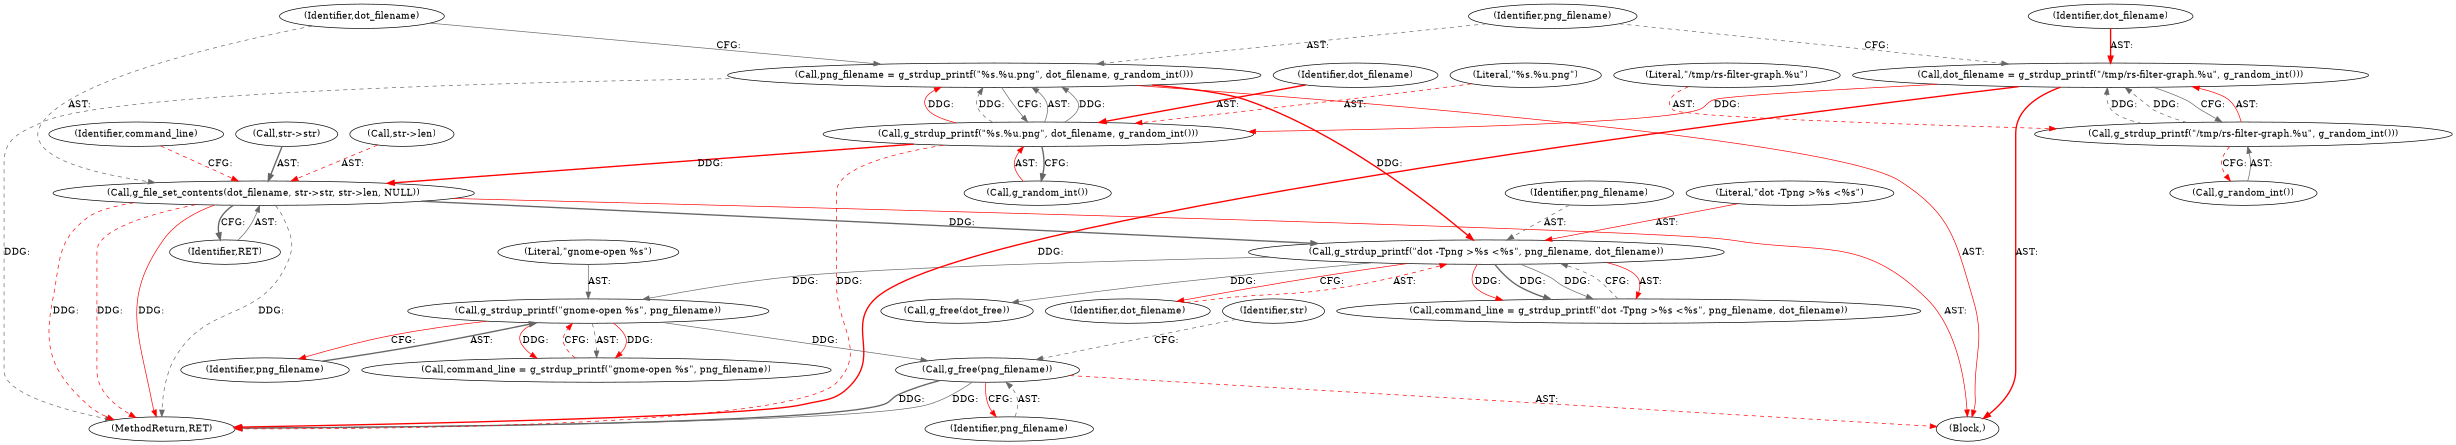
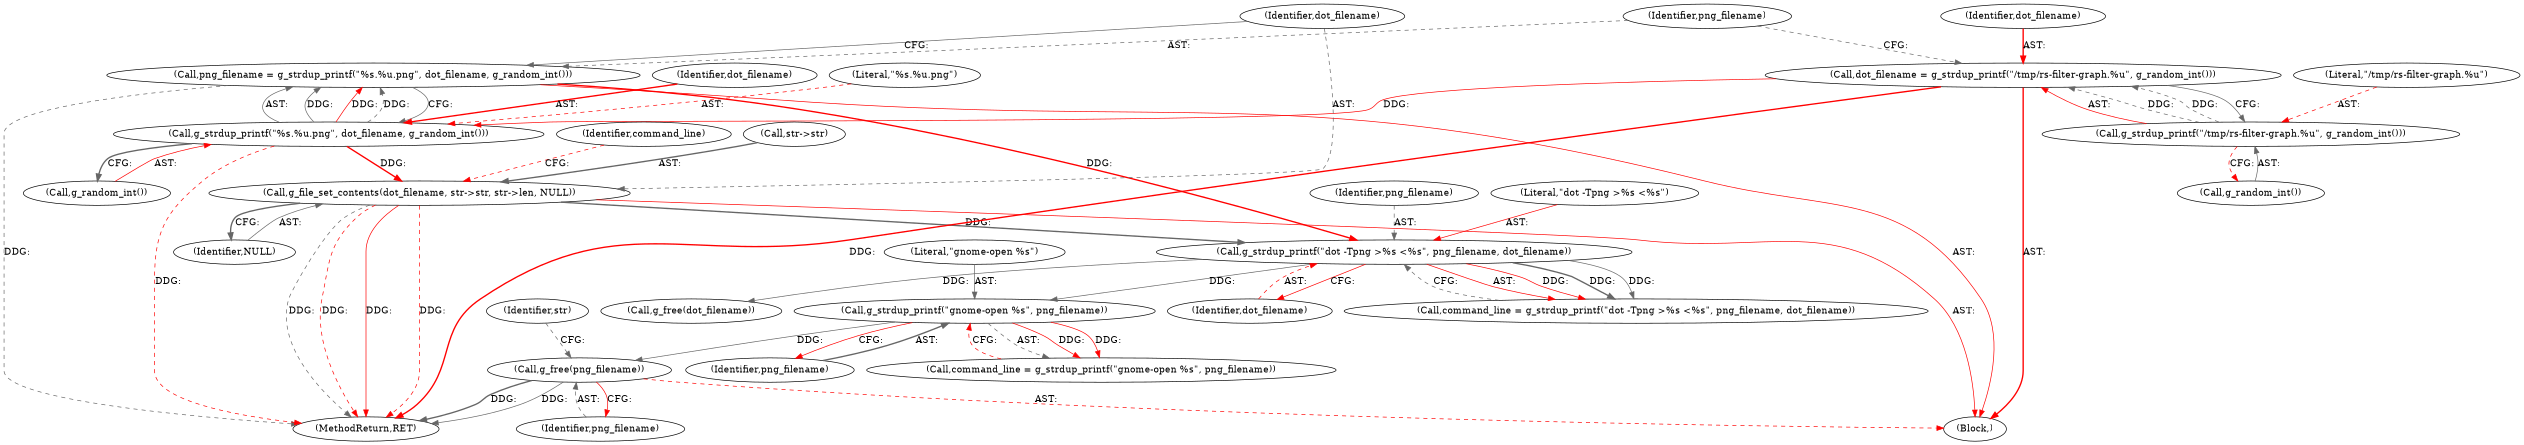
(402, 134) -> none
(225, 252) -> (235, 252)
(957, 311) -> (691, 311)
